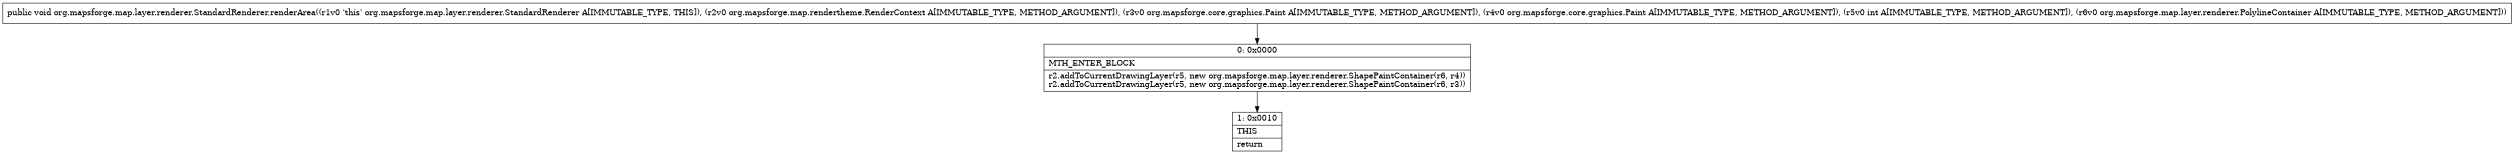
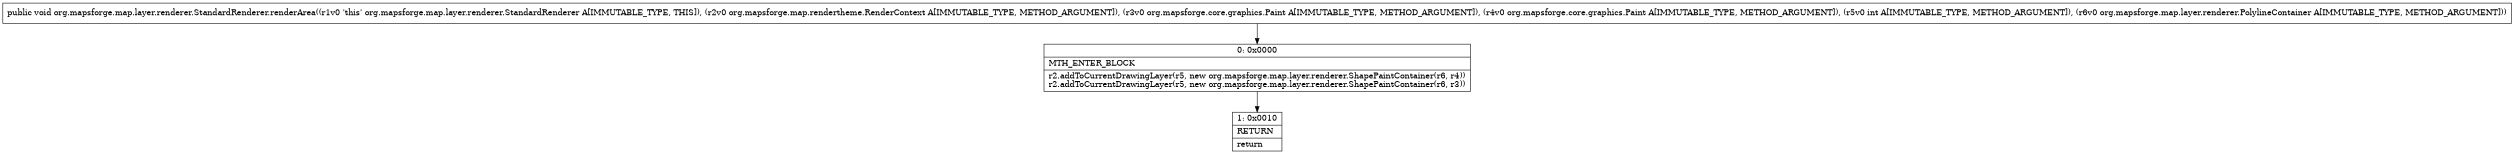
(1247, 131) -> (1255, 131)
